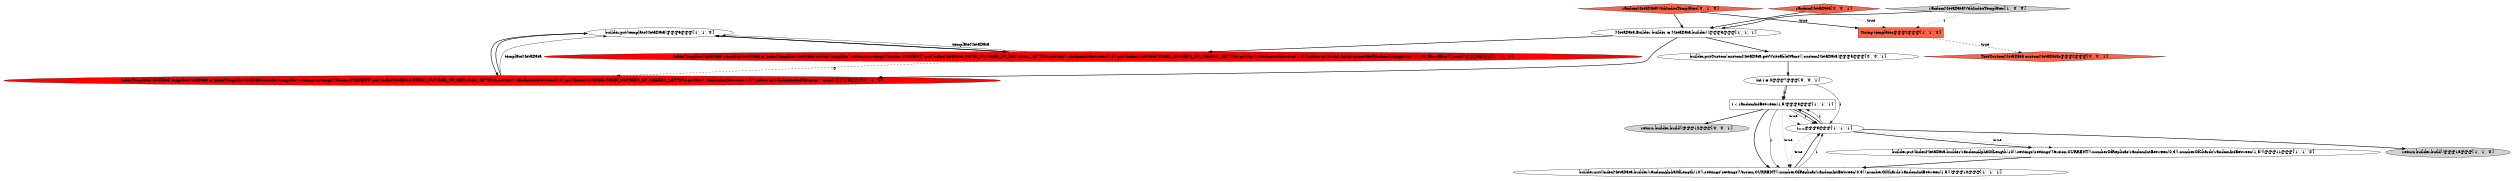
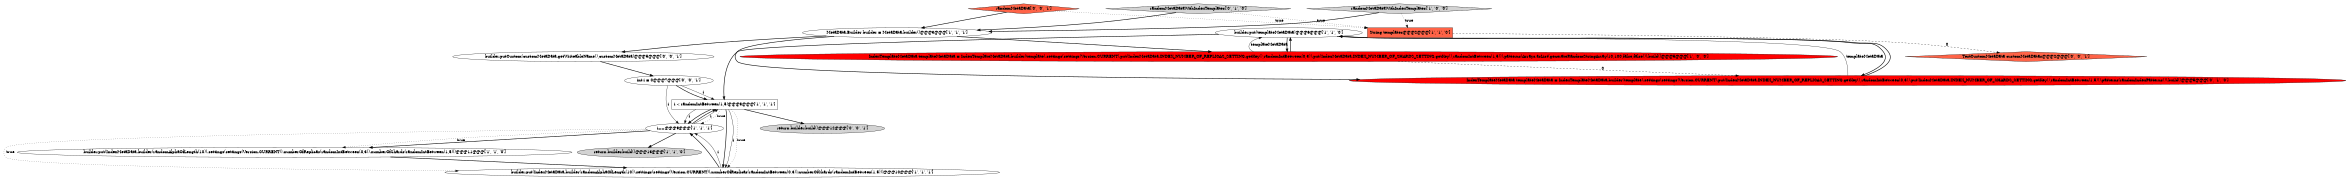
(1671, 9) -> (1198, 9)
(1778, 20) -> (1296, 20)
(1944, 21) -> (1409, 21)
none -> (954, 40)
(1985, 45) -> (1947, 45)
